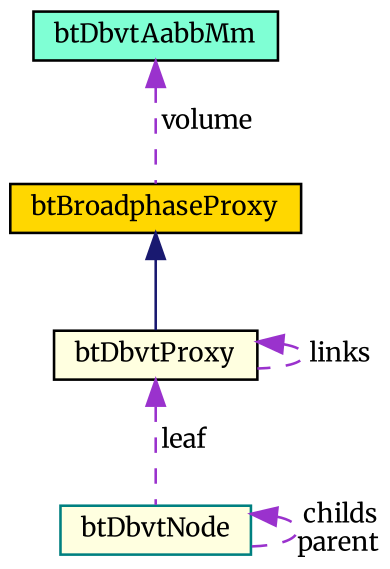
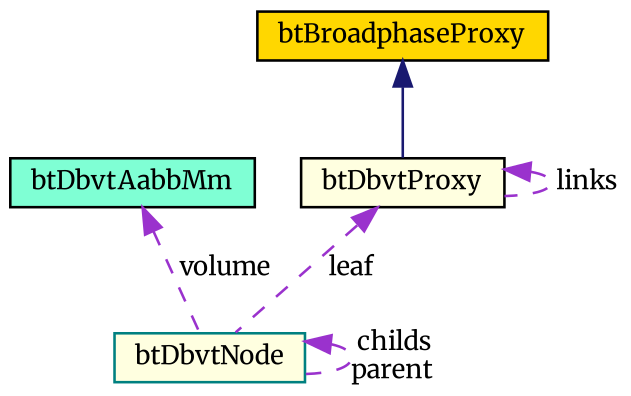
(156, 136) -> (176, 282)
